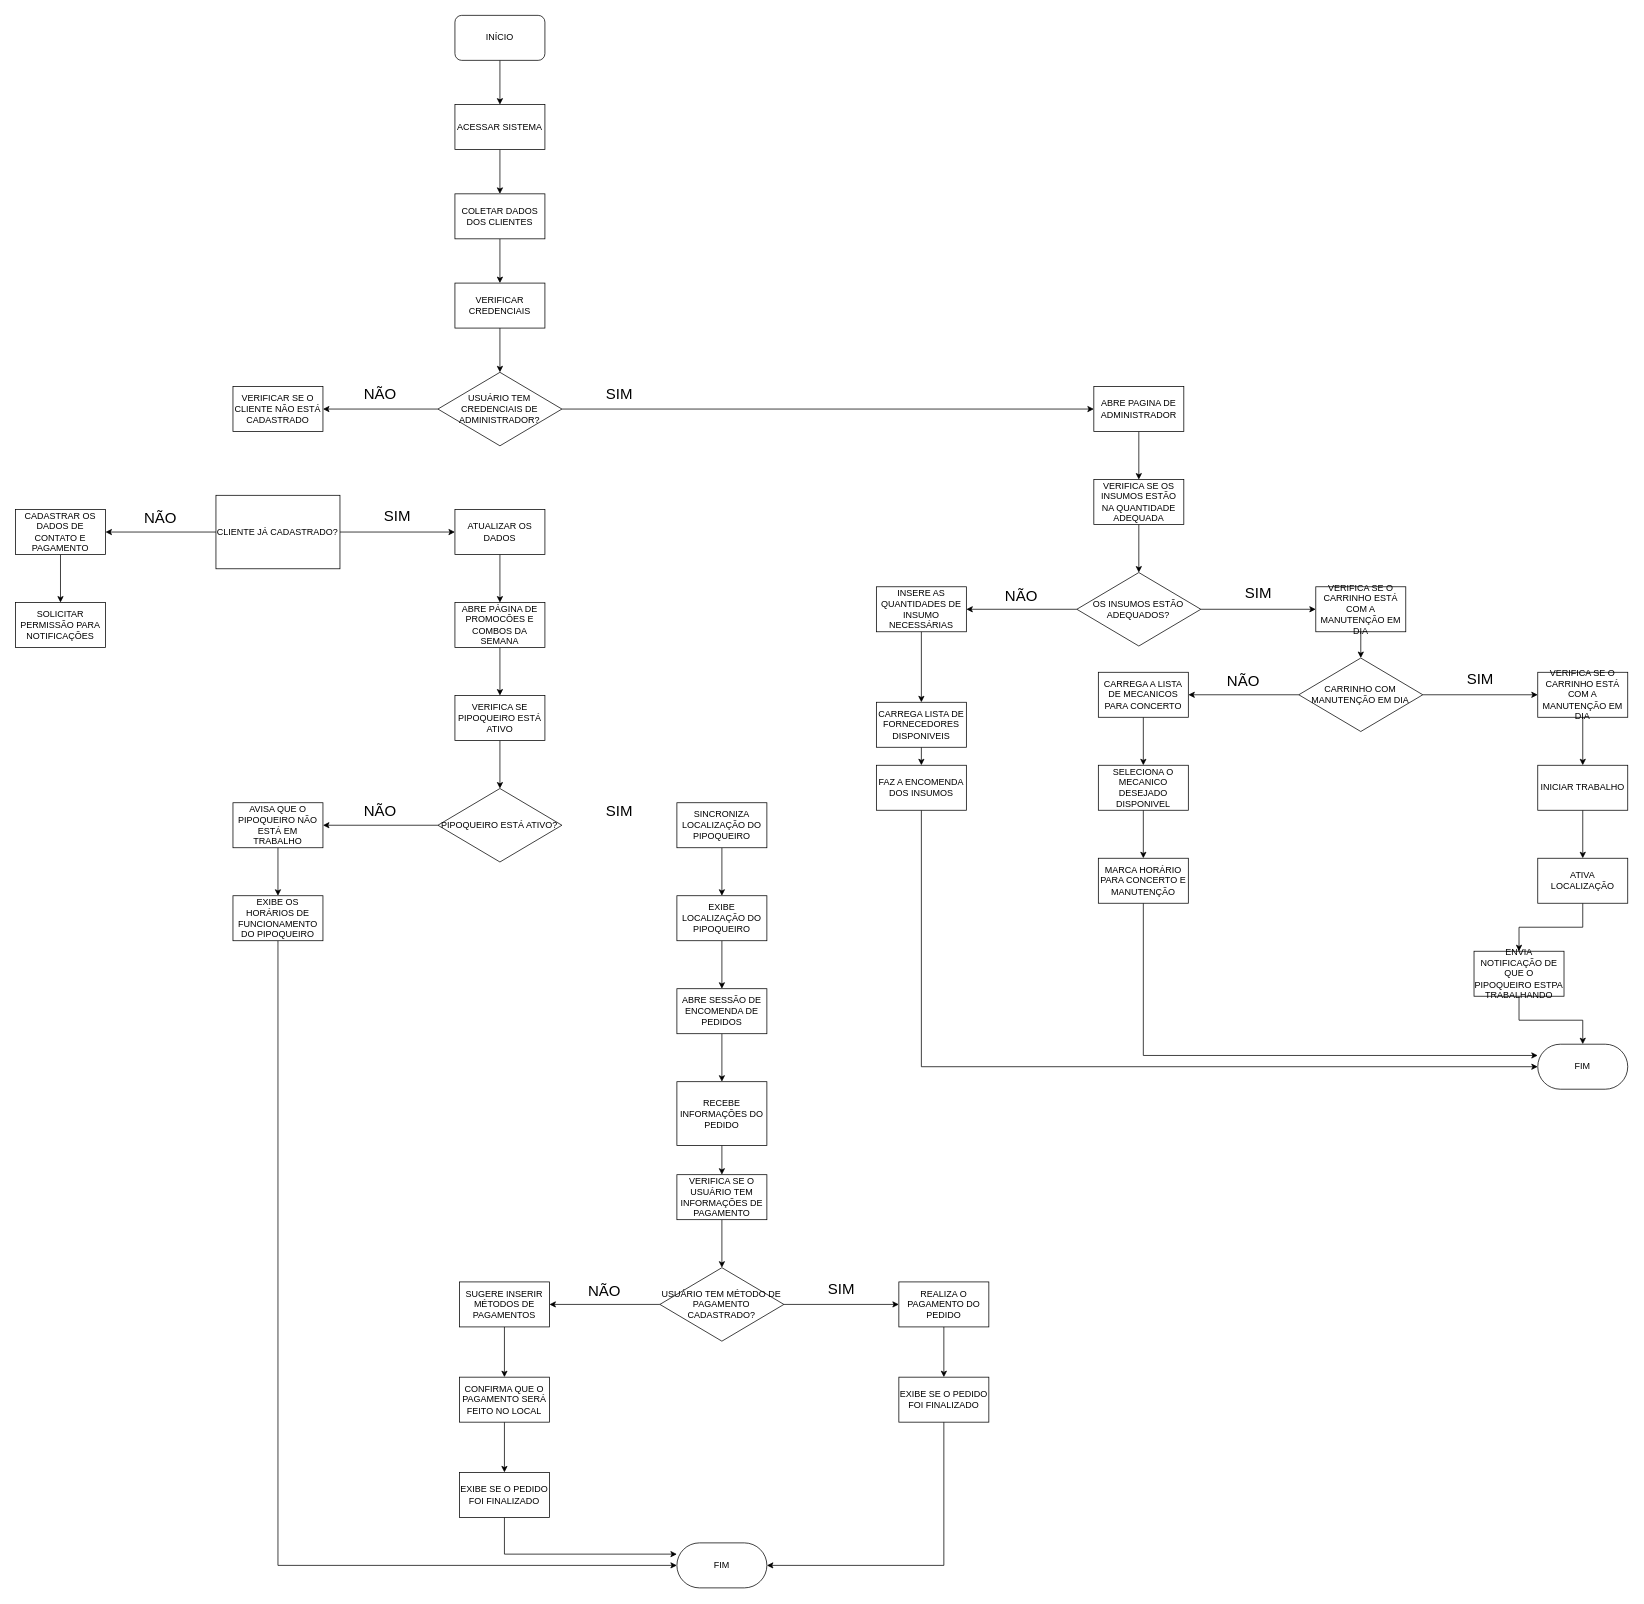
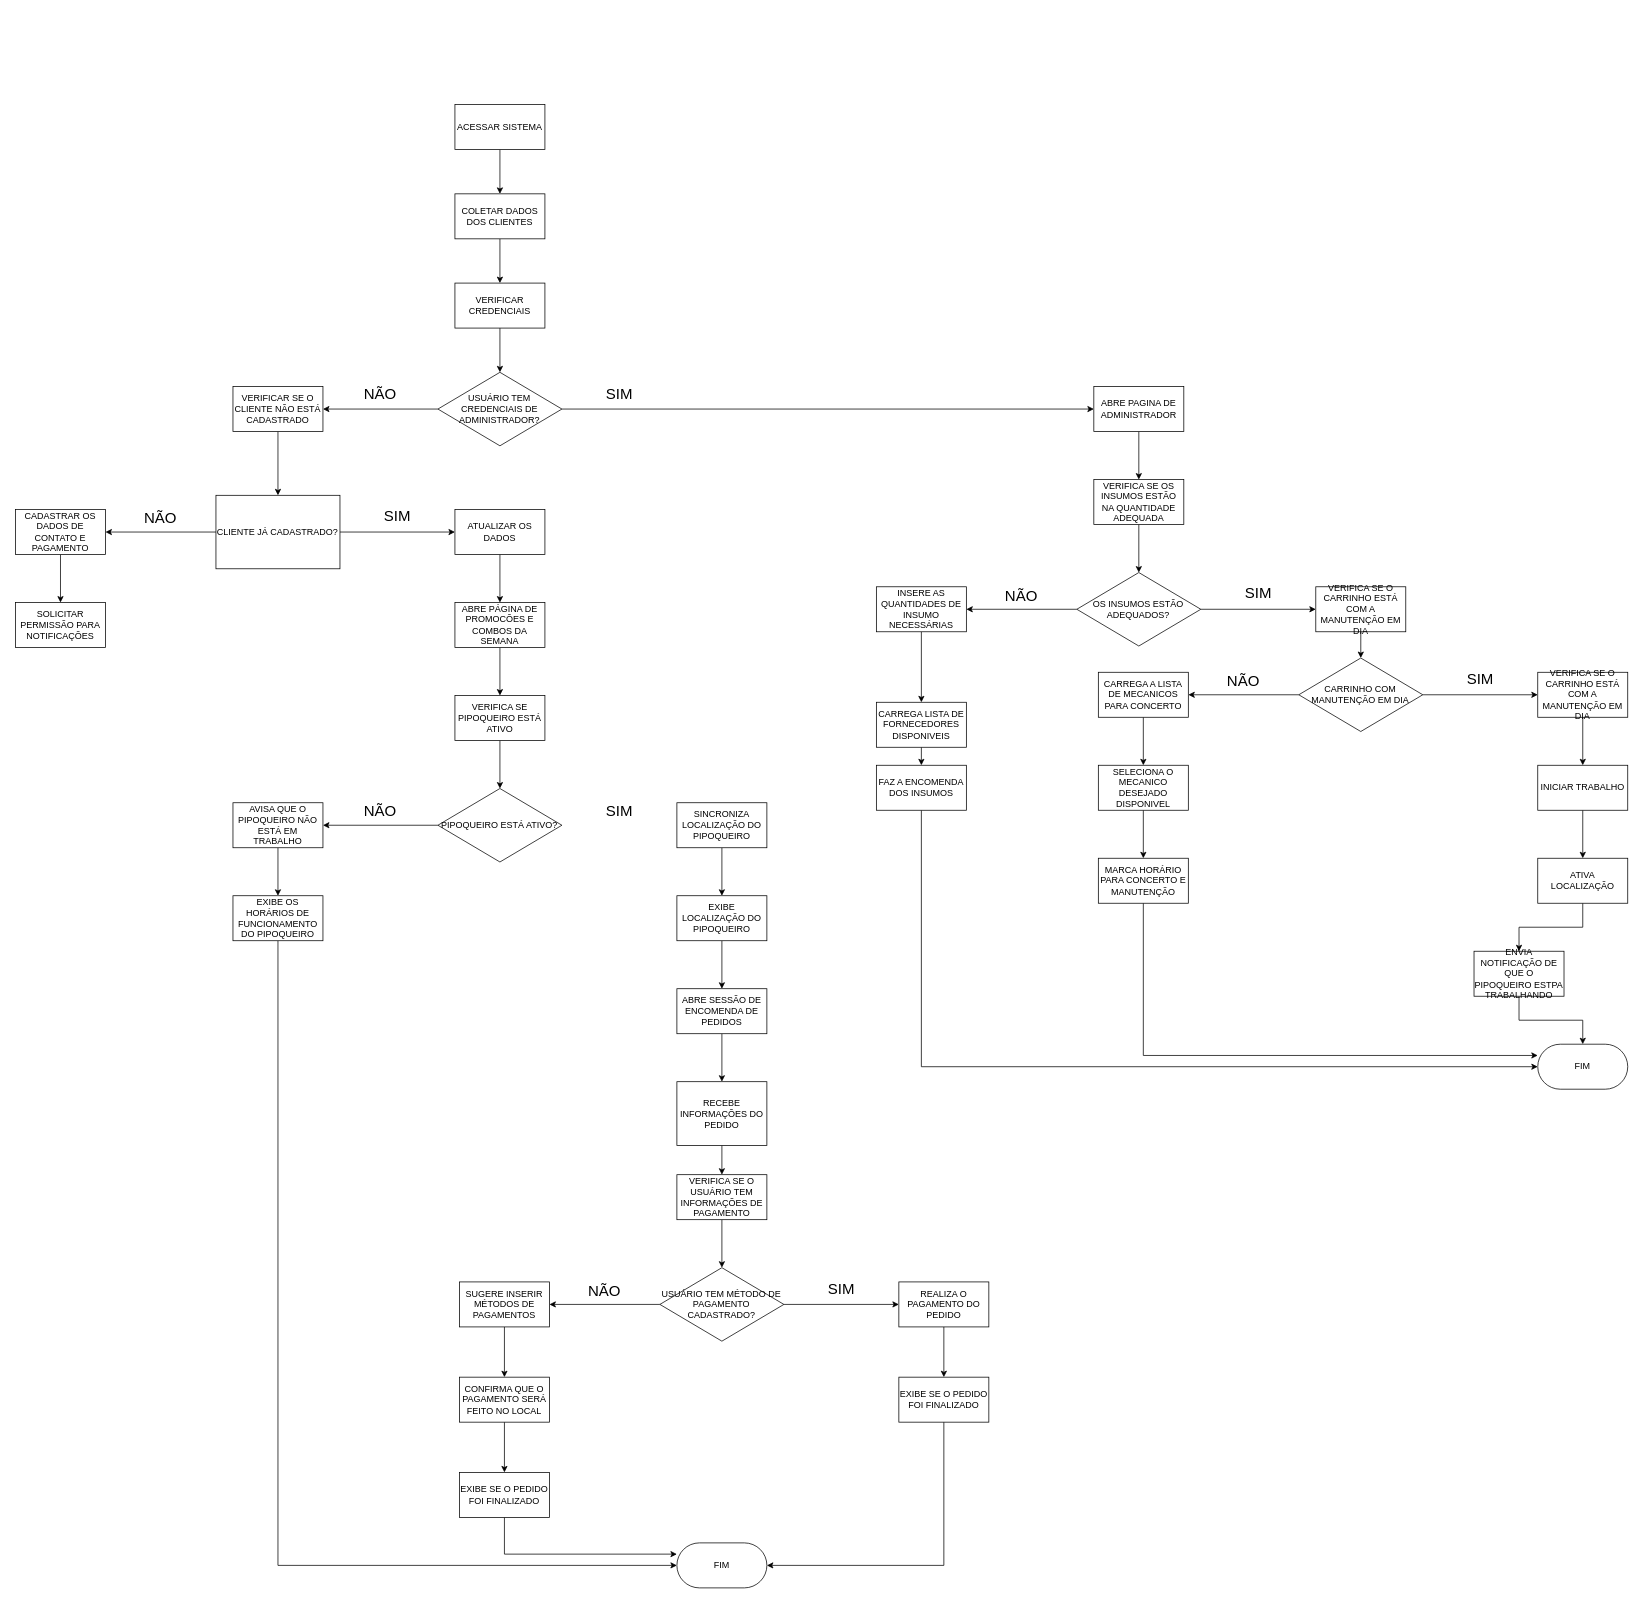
(500, 38) -> none
(500, 98) -> none
none -> (278, 489)
